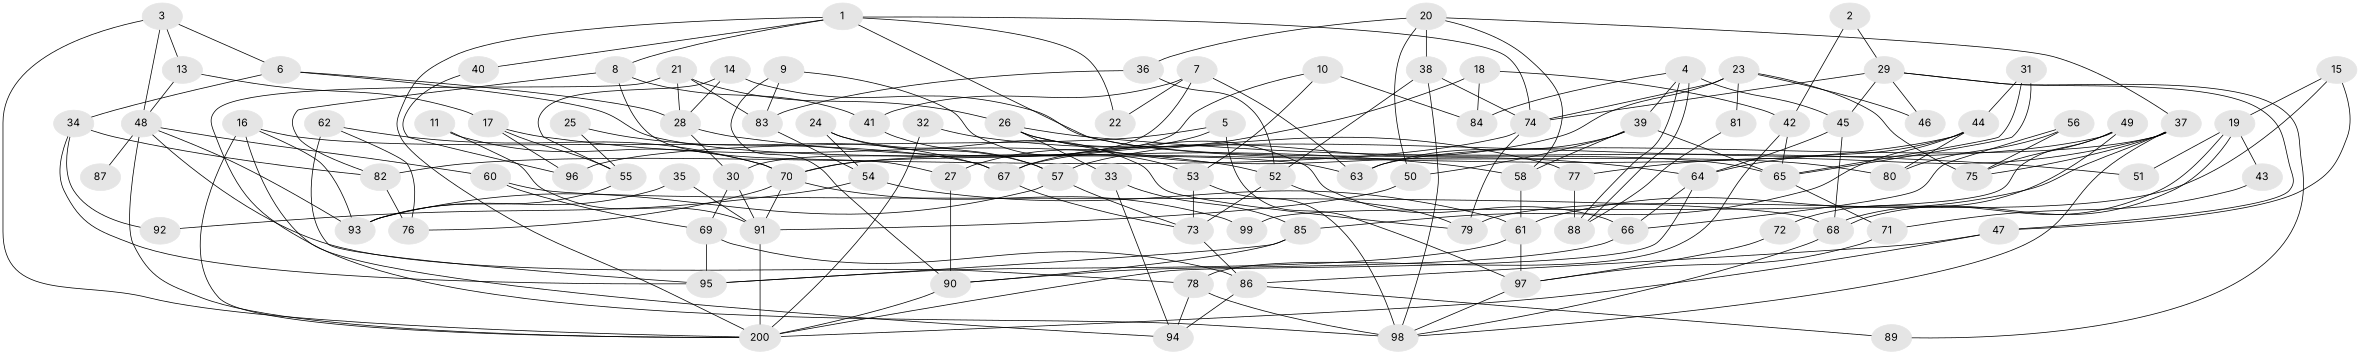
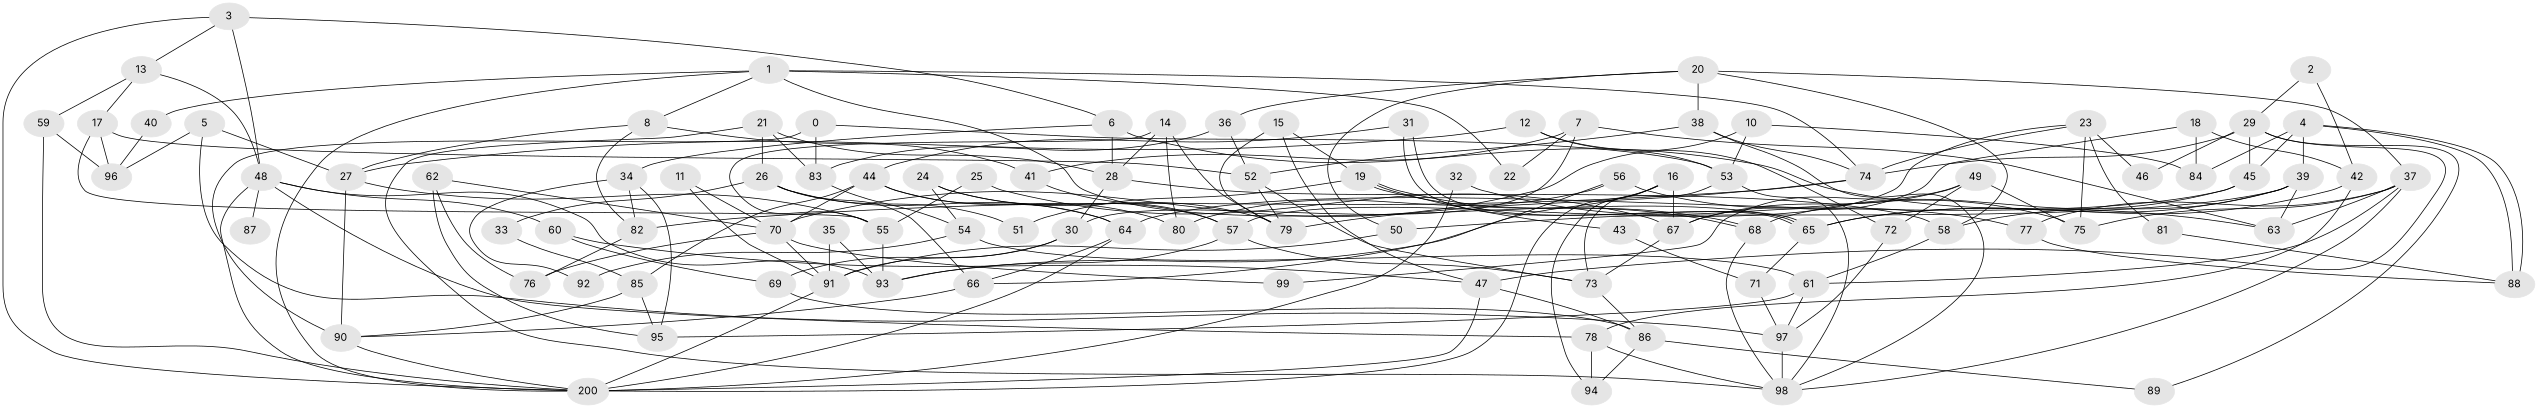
(784, 70) -> (816, 124)
none -> (44, 124)
none -> (1525, 124)
none -> (1209, 183)
none -> (617, 196)
(1230, 199) -> (906, 266)
(1140, 251) -> none
(706, 258) -> none
